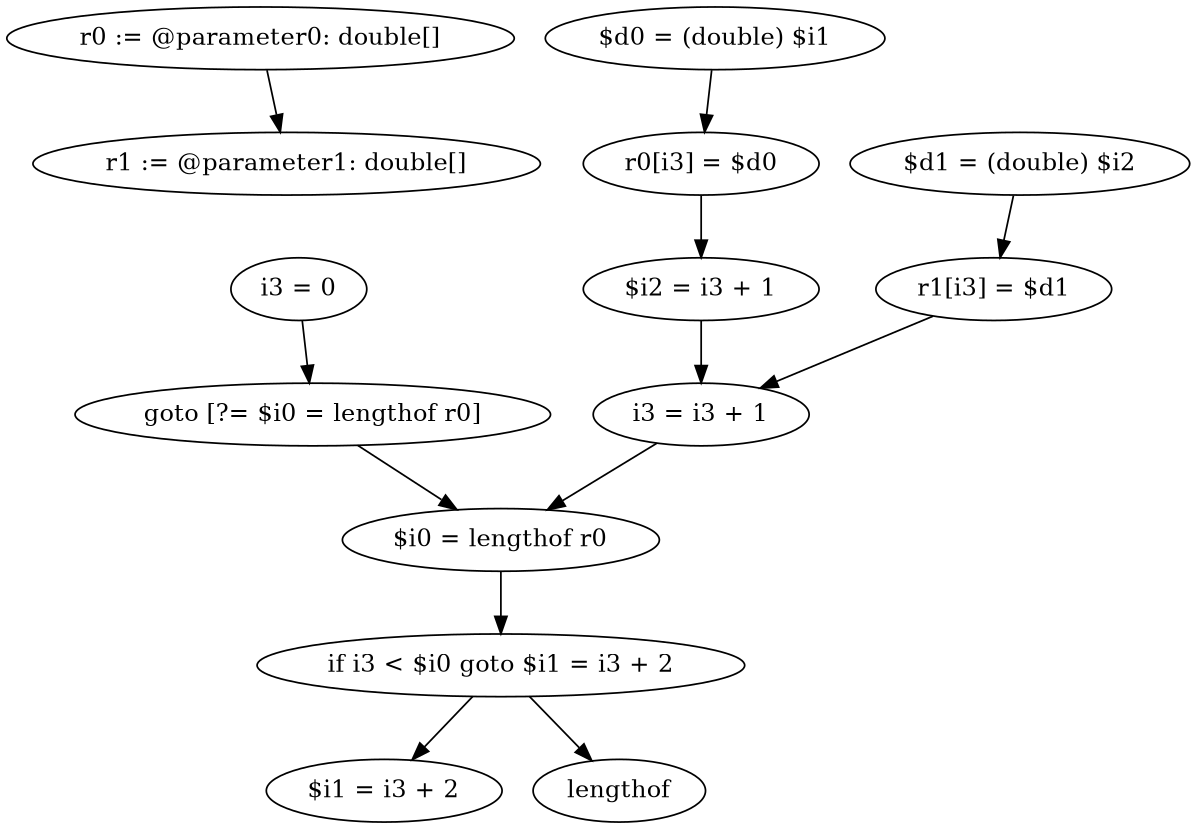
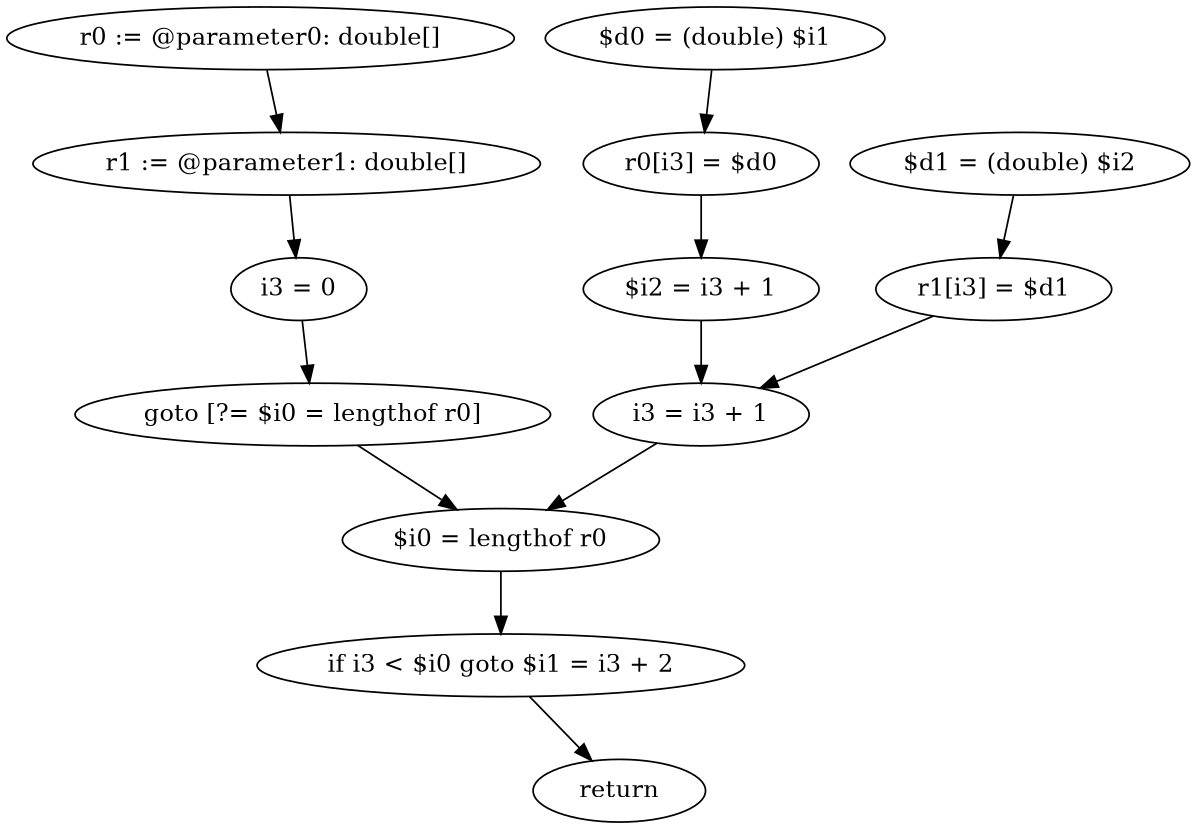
none -> (292, 218)
(384, 791) -> none
(619, 791) -> (619, 791)
